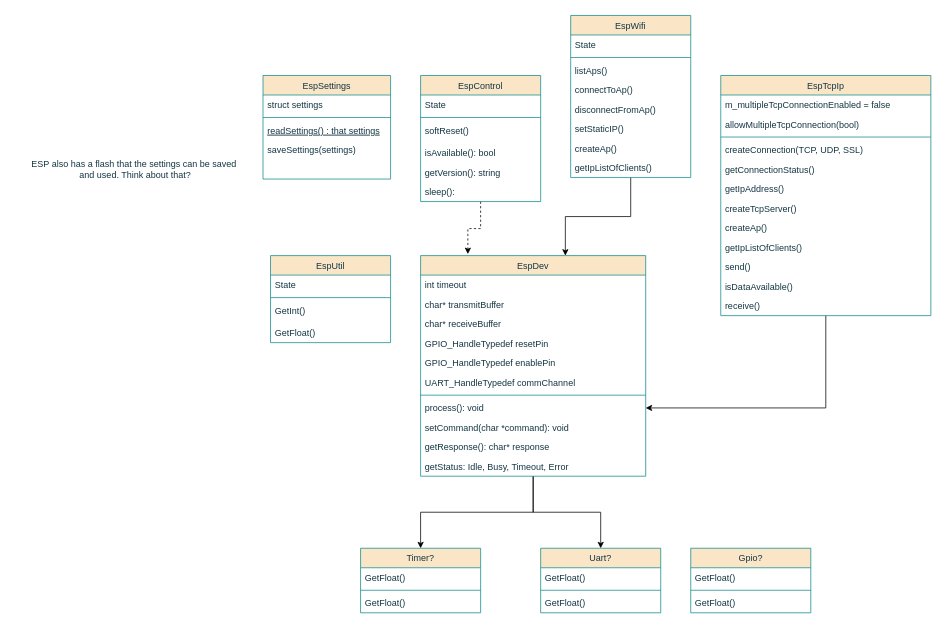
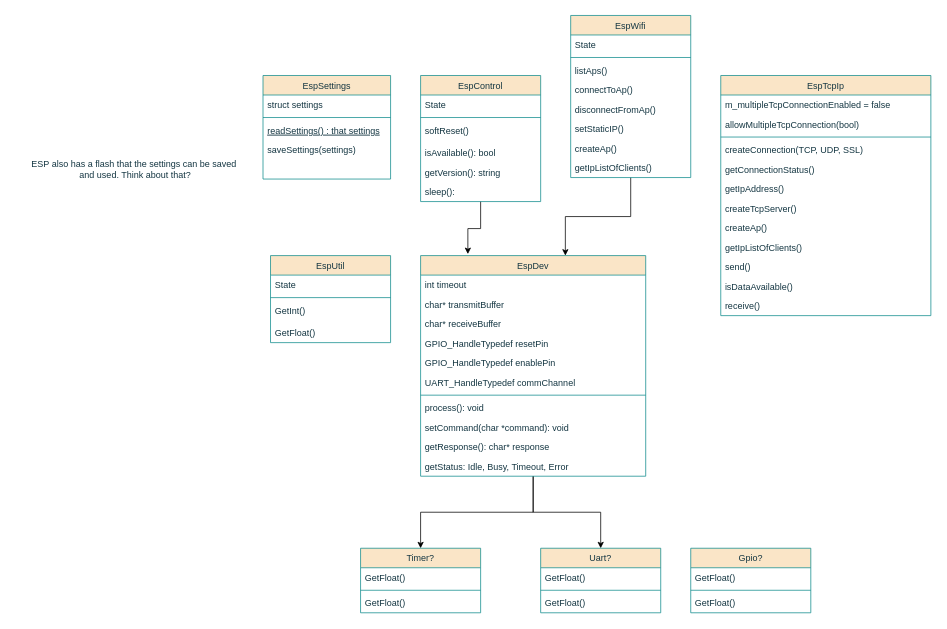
(477, 228) -> (477, 228)
(825, 364) -> none
